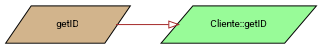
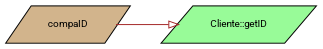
(68, 25) -> (68, 25)
